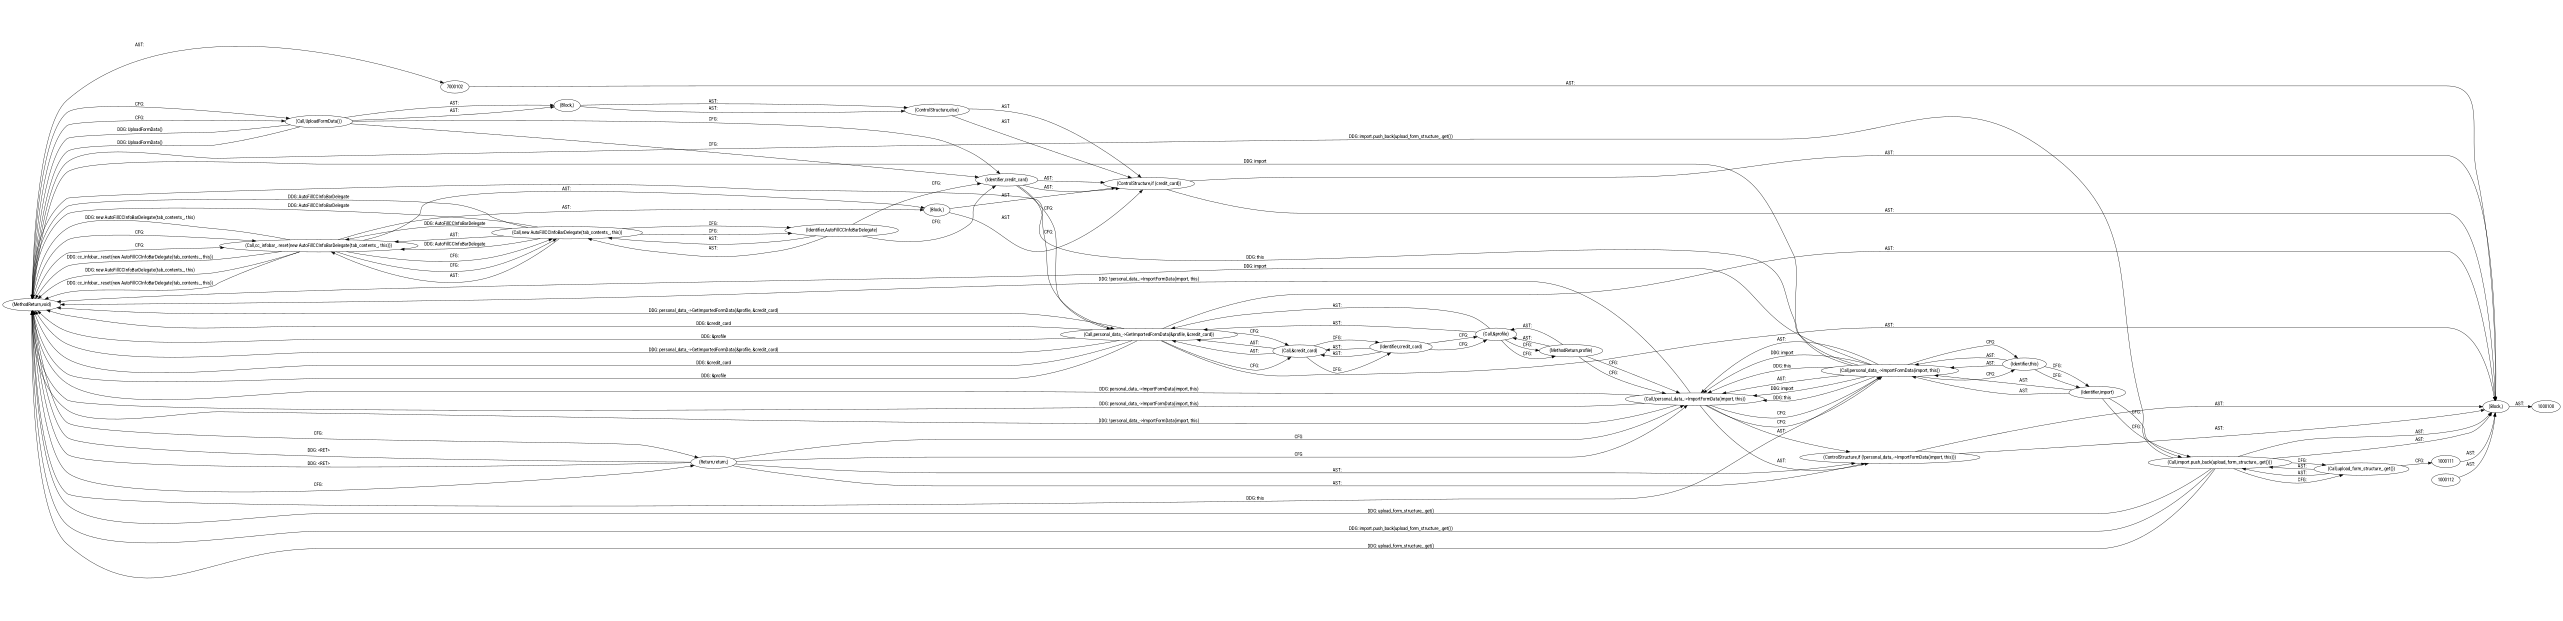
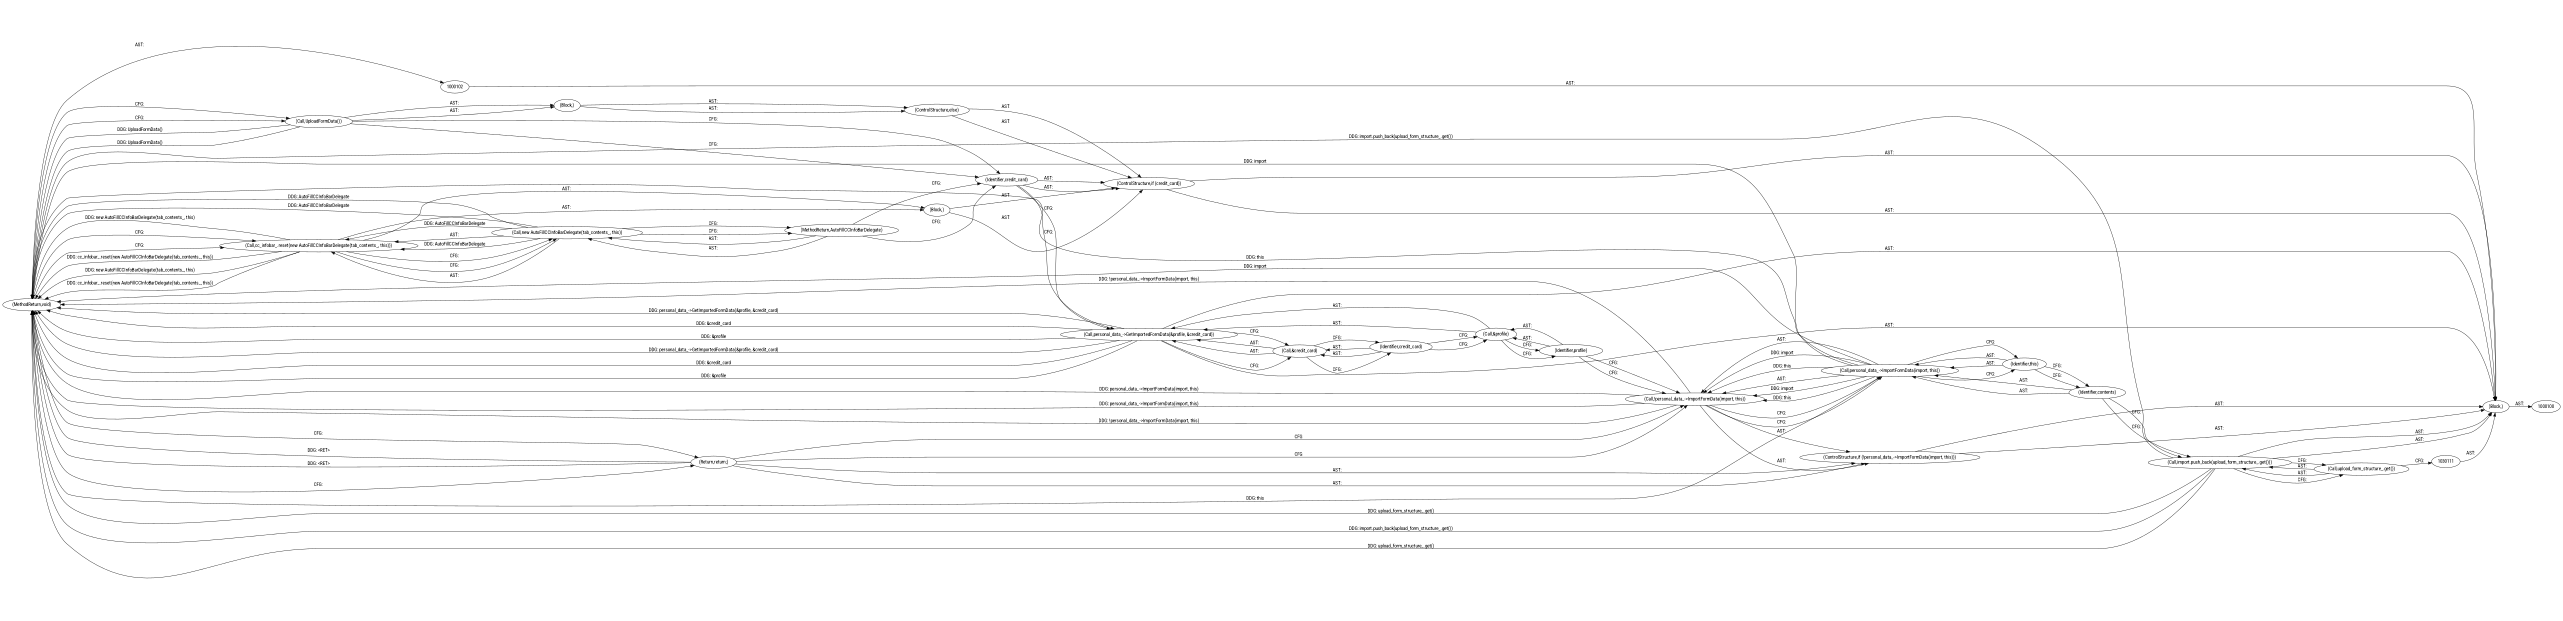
(455, 87) -> (455, 87)
(842, 230) -> (842, 230)
(1571, 351) -> (1571, 351)
(2097, 393) -> (2097, 393)
(2446, 462) -> (2446, 462)
(2446, 480) -> none
